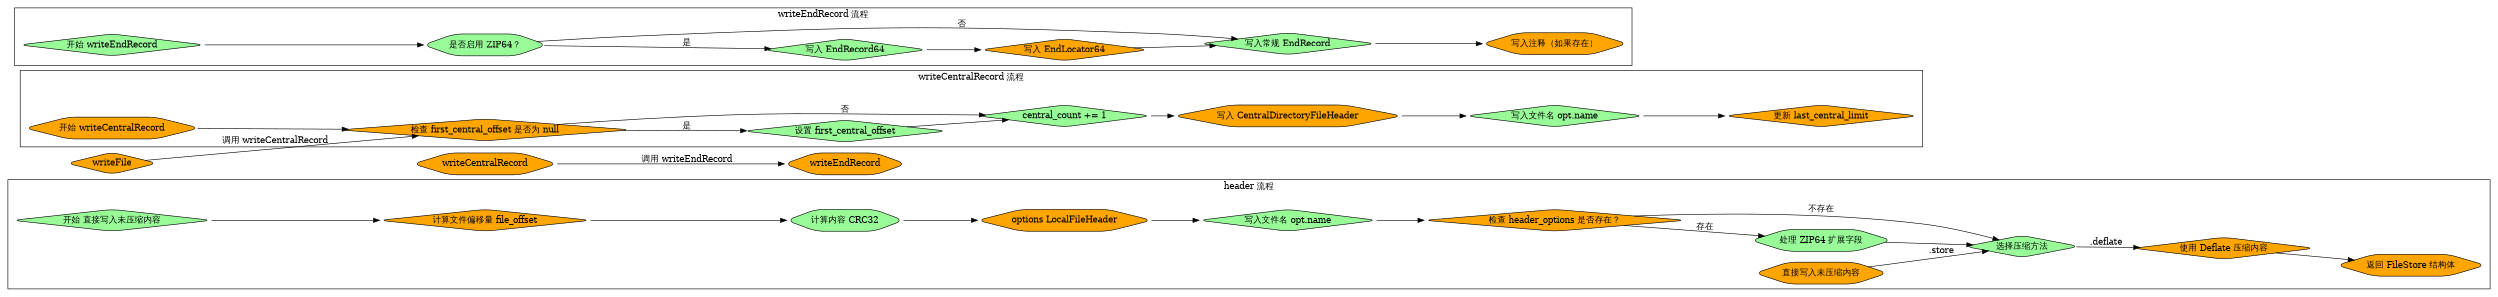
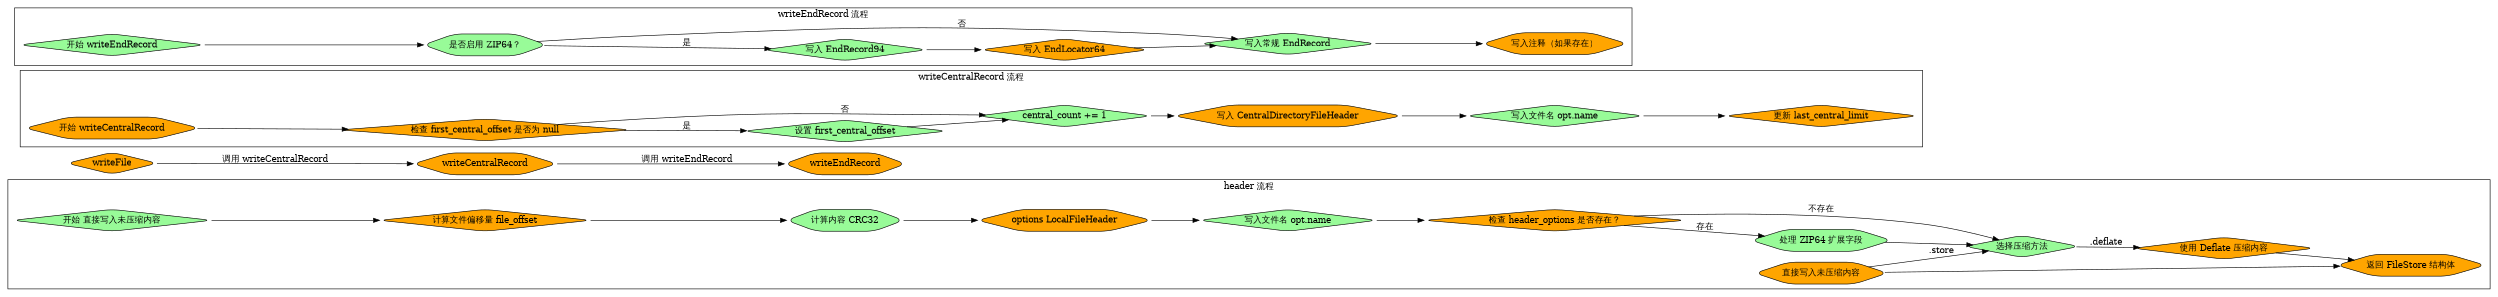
(845, 50) -> (845, 50)
(252, 151) -> (282, 164)
none -> (2109, 269)
